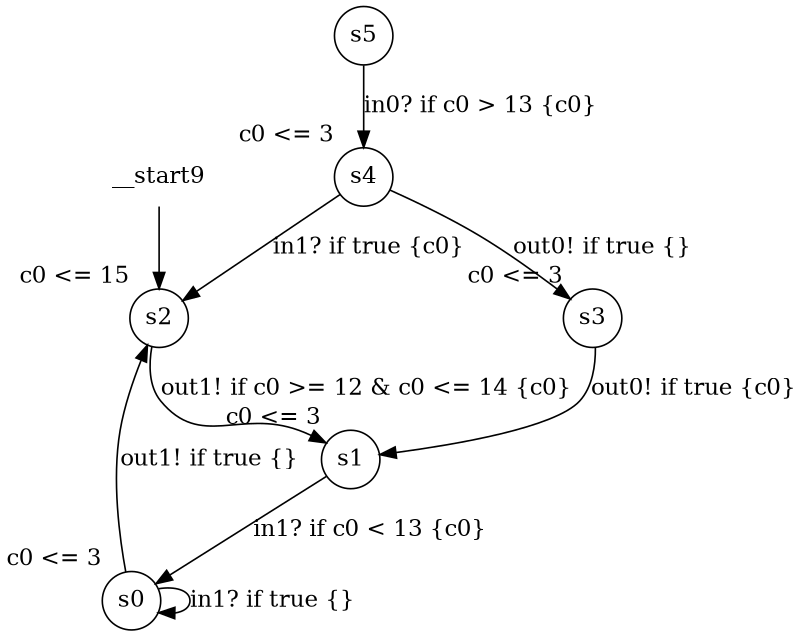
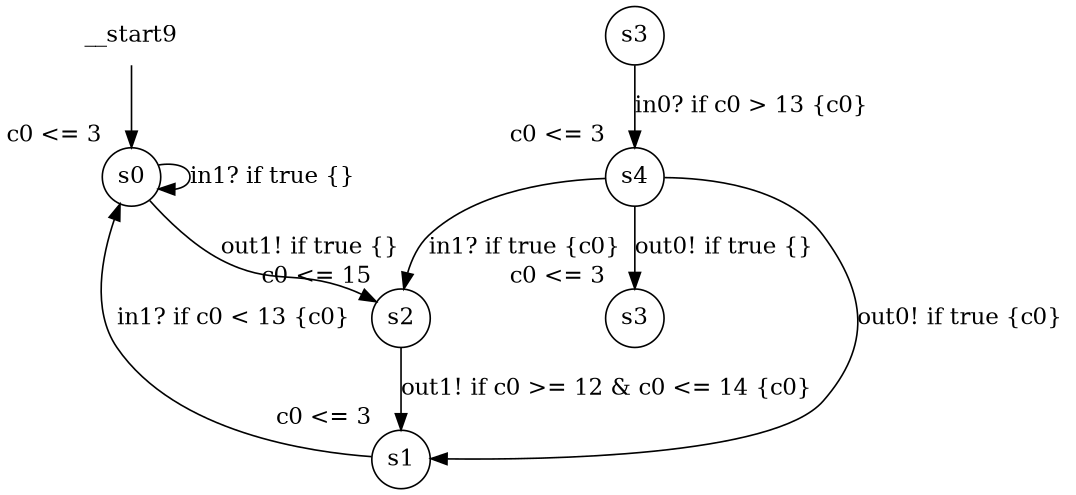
(364, 36) -> (635, 36)
(159, 239) -> (132, 98)
(518, 429) -> (812, 409)
